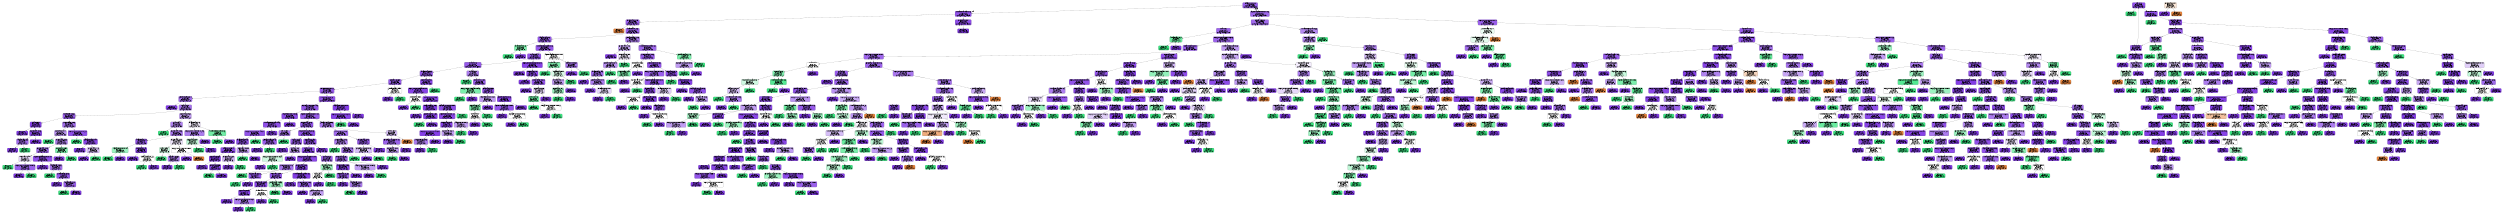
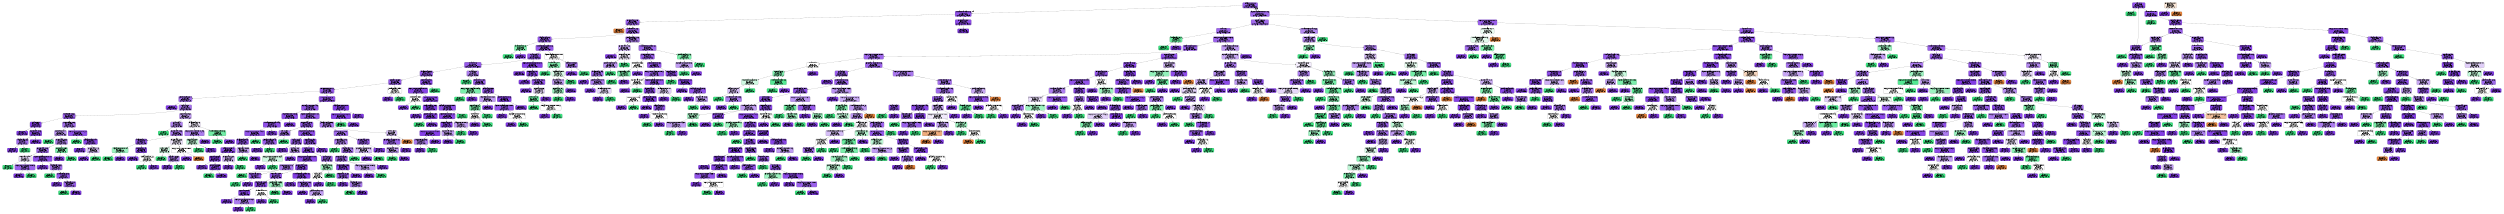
(1098, 115) -> (1098, 115)
